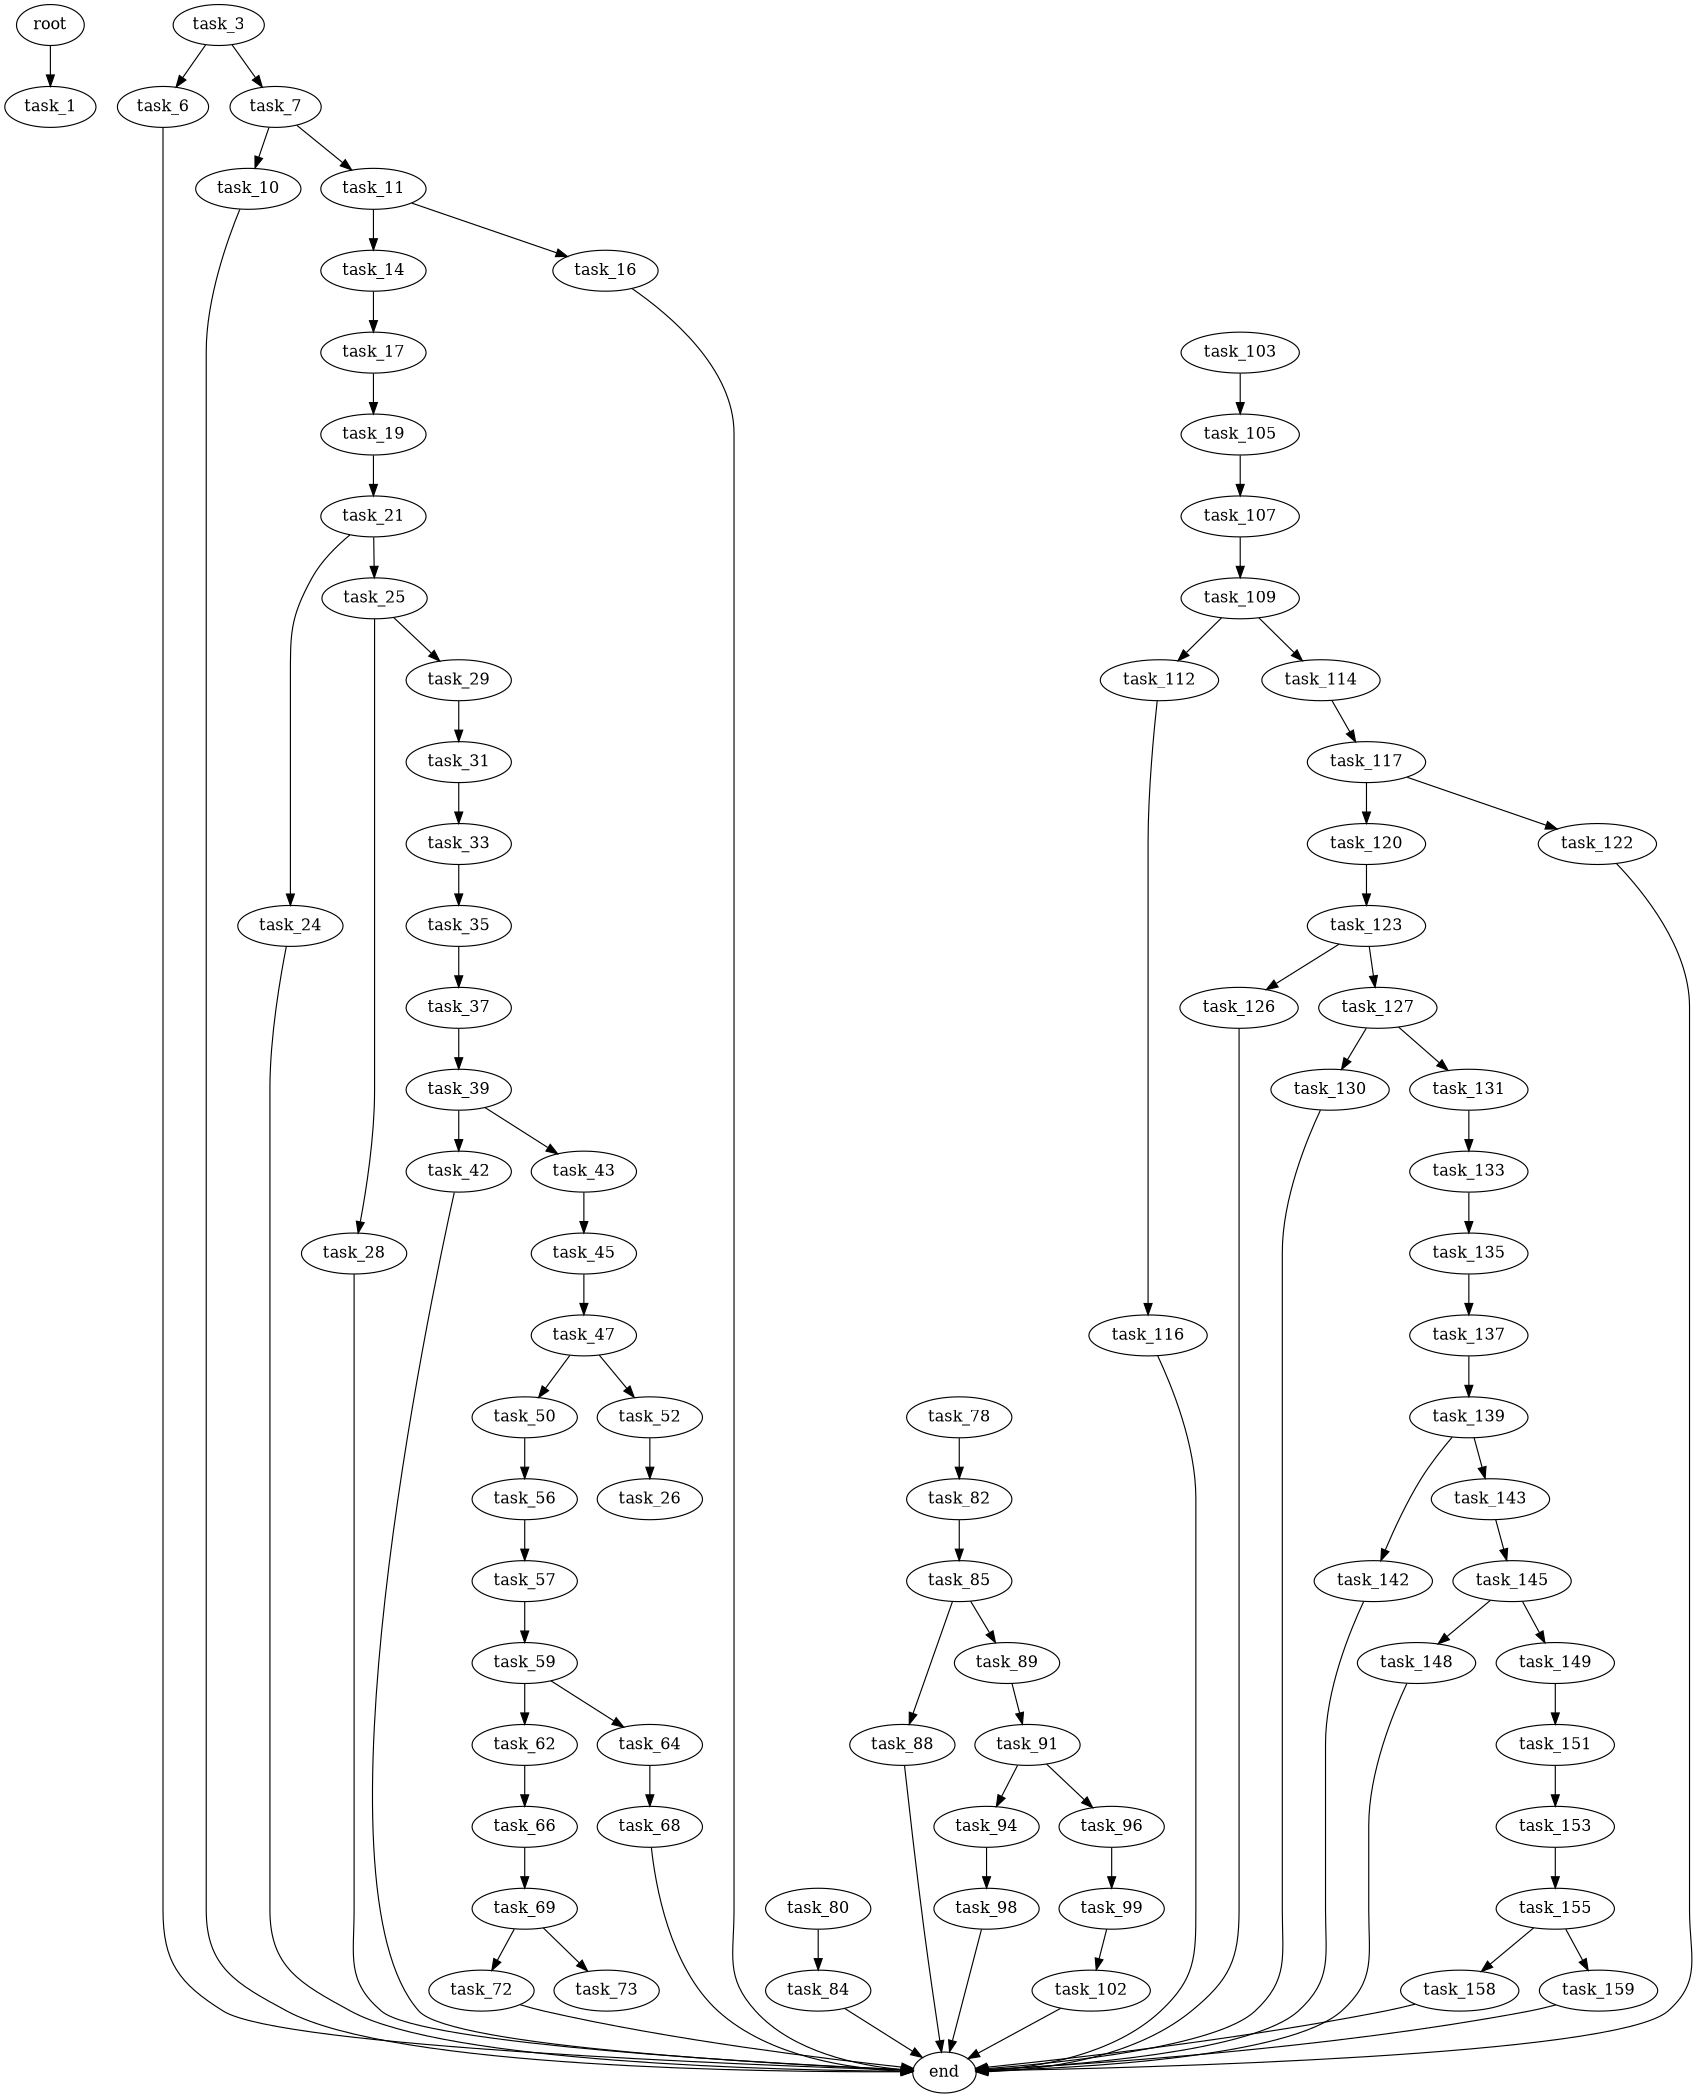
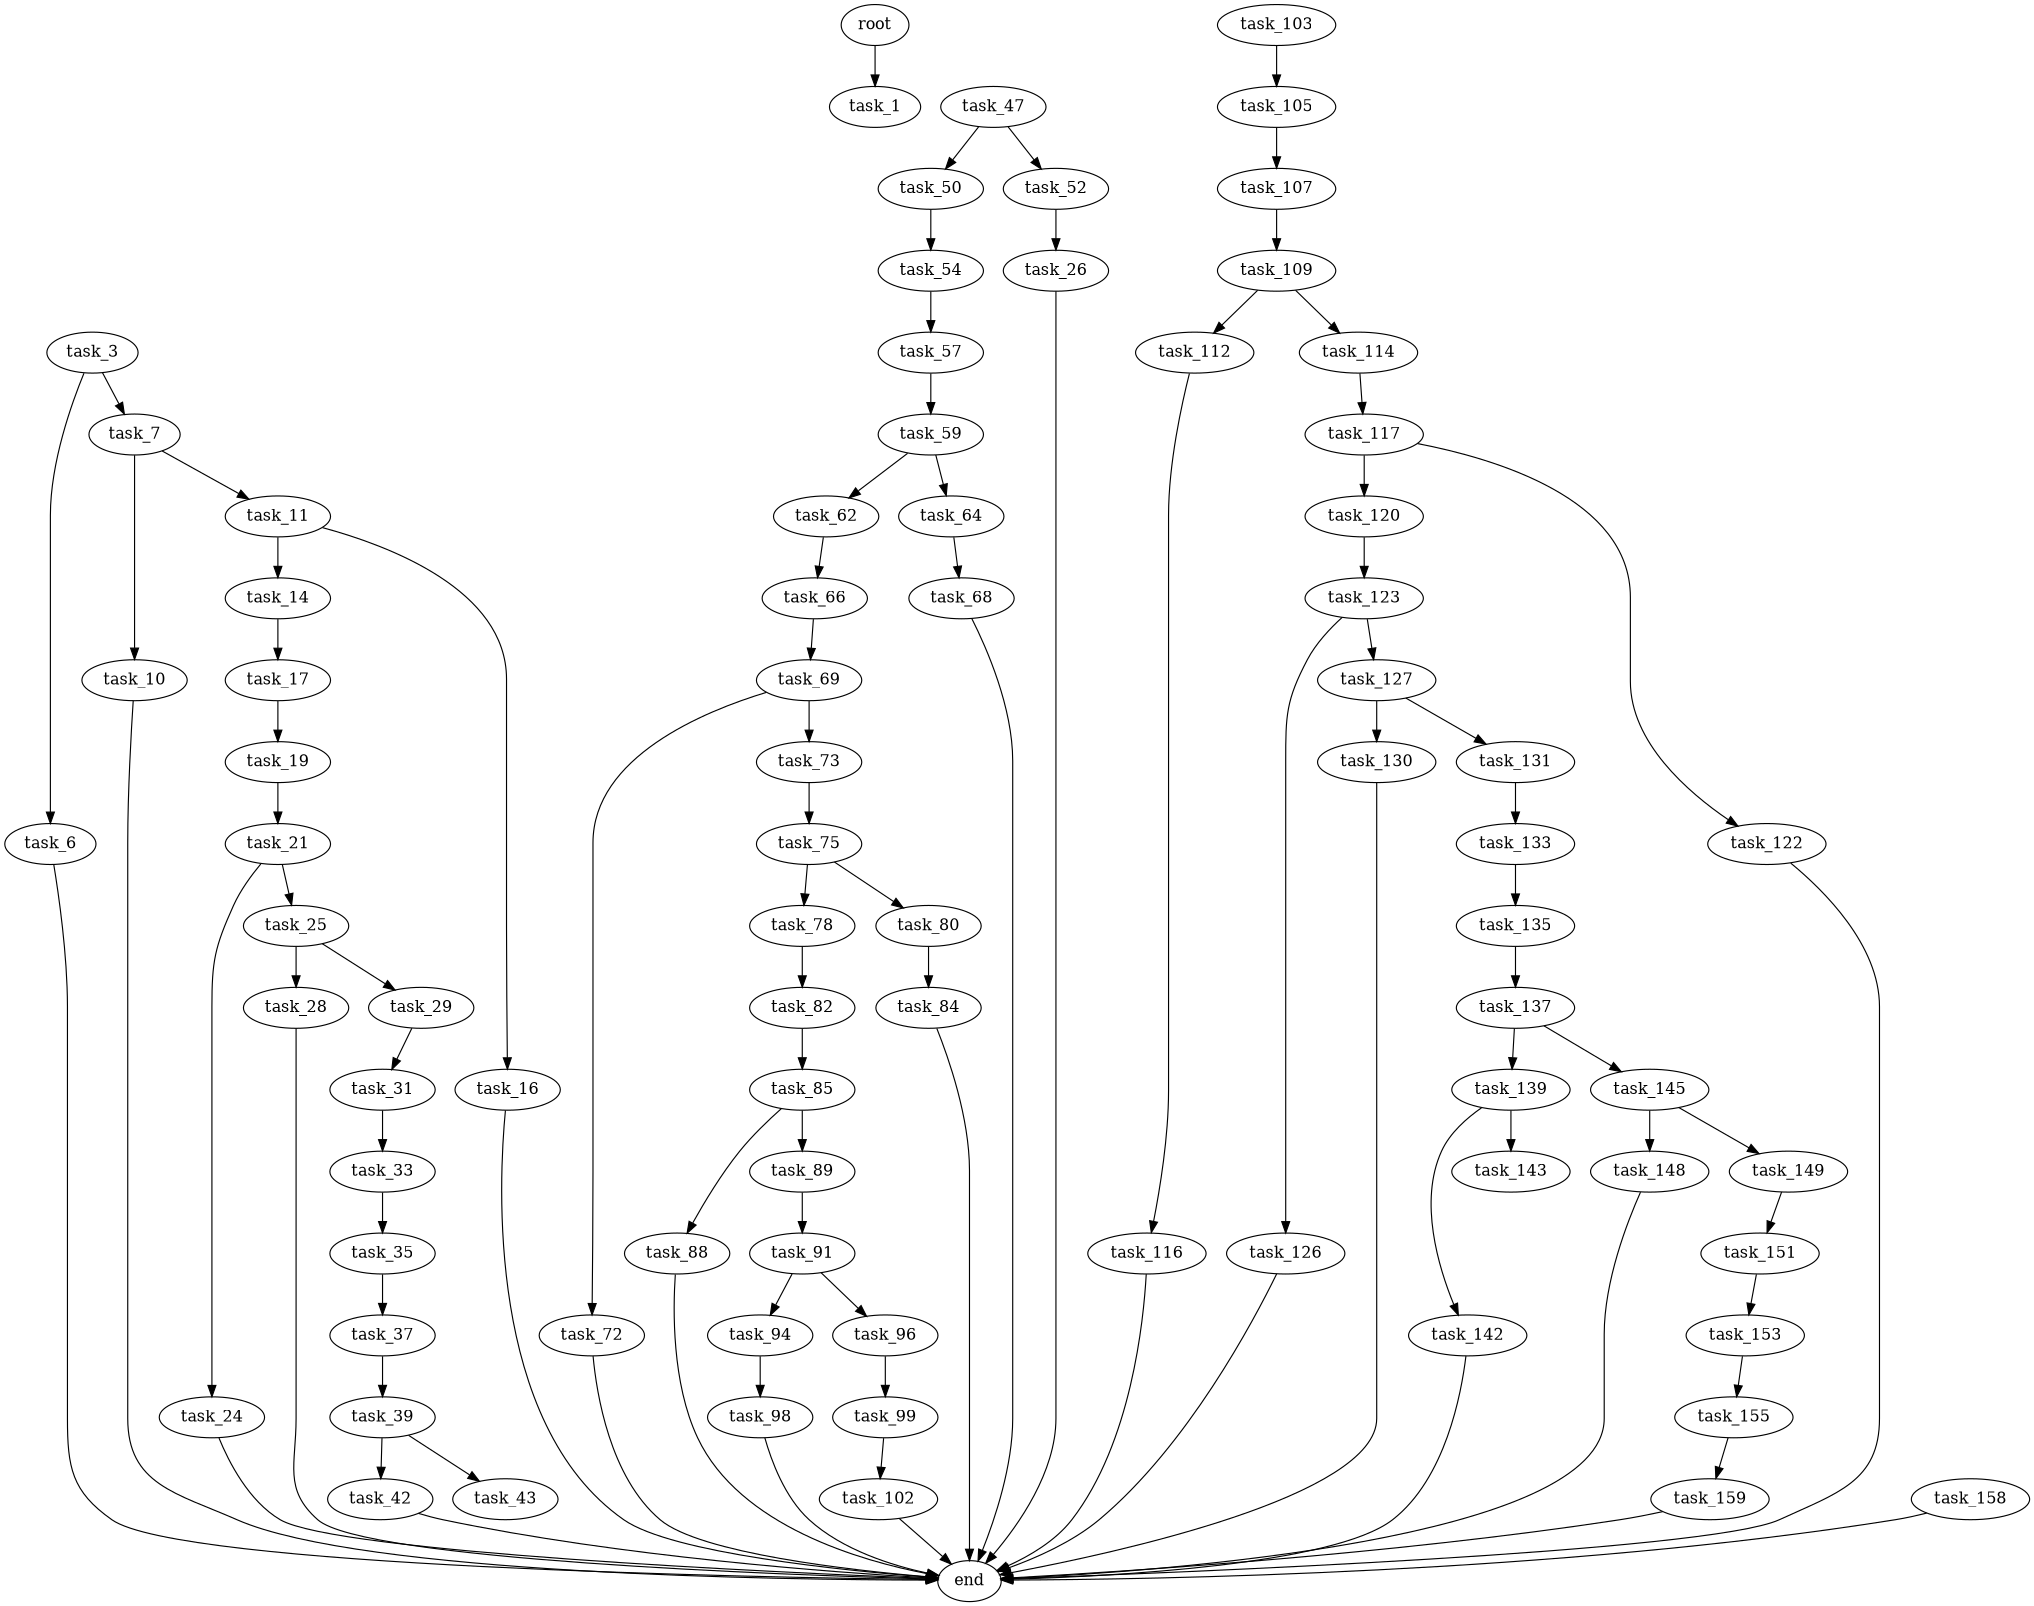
none -> (809, 844)
none -> (1056, 931)
(584, 1254) -> none
(525, 1499) -> (931, 271)
(1500, 1534) -> (1578, 1046)
(1512, 1946) -> none
